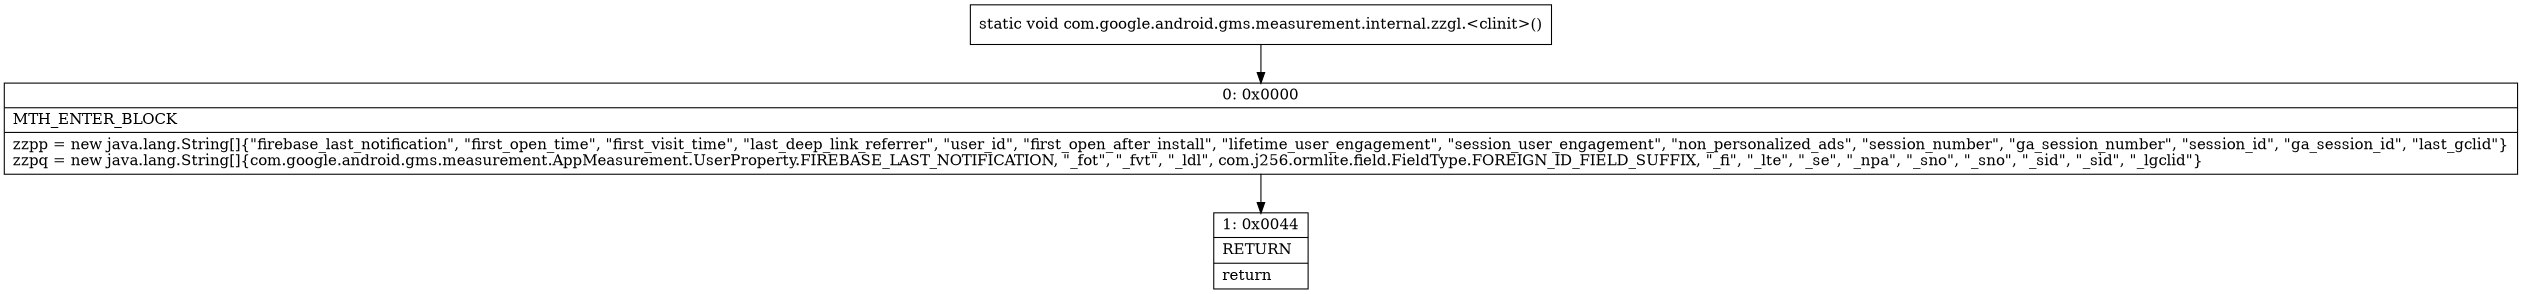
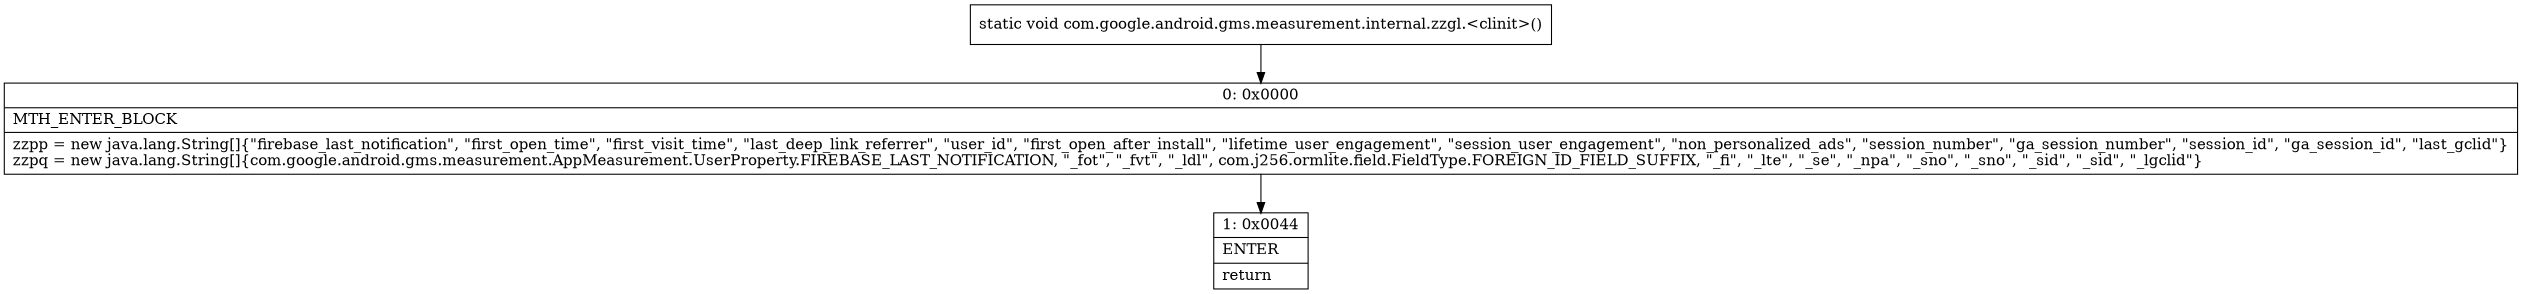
(1257, 250) -> (1251, 250)
